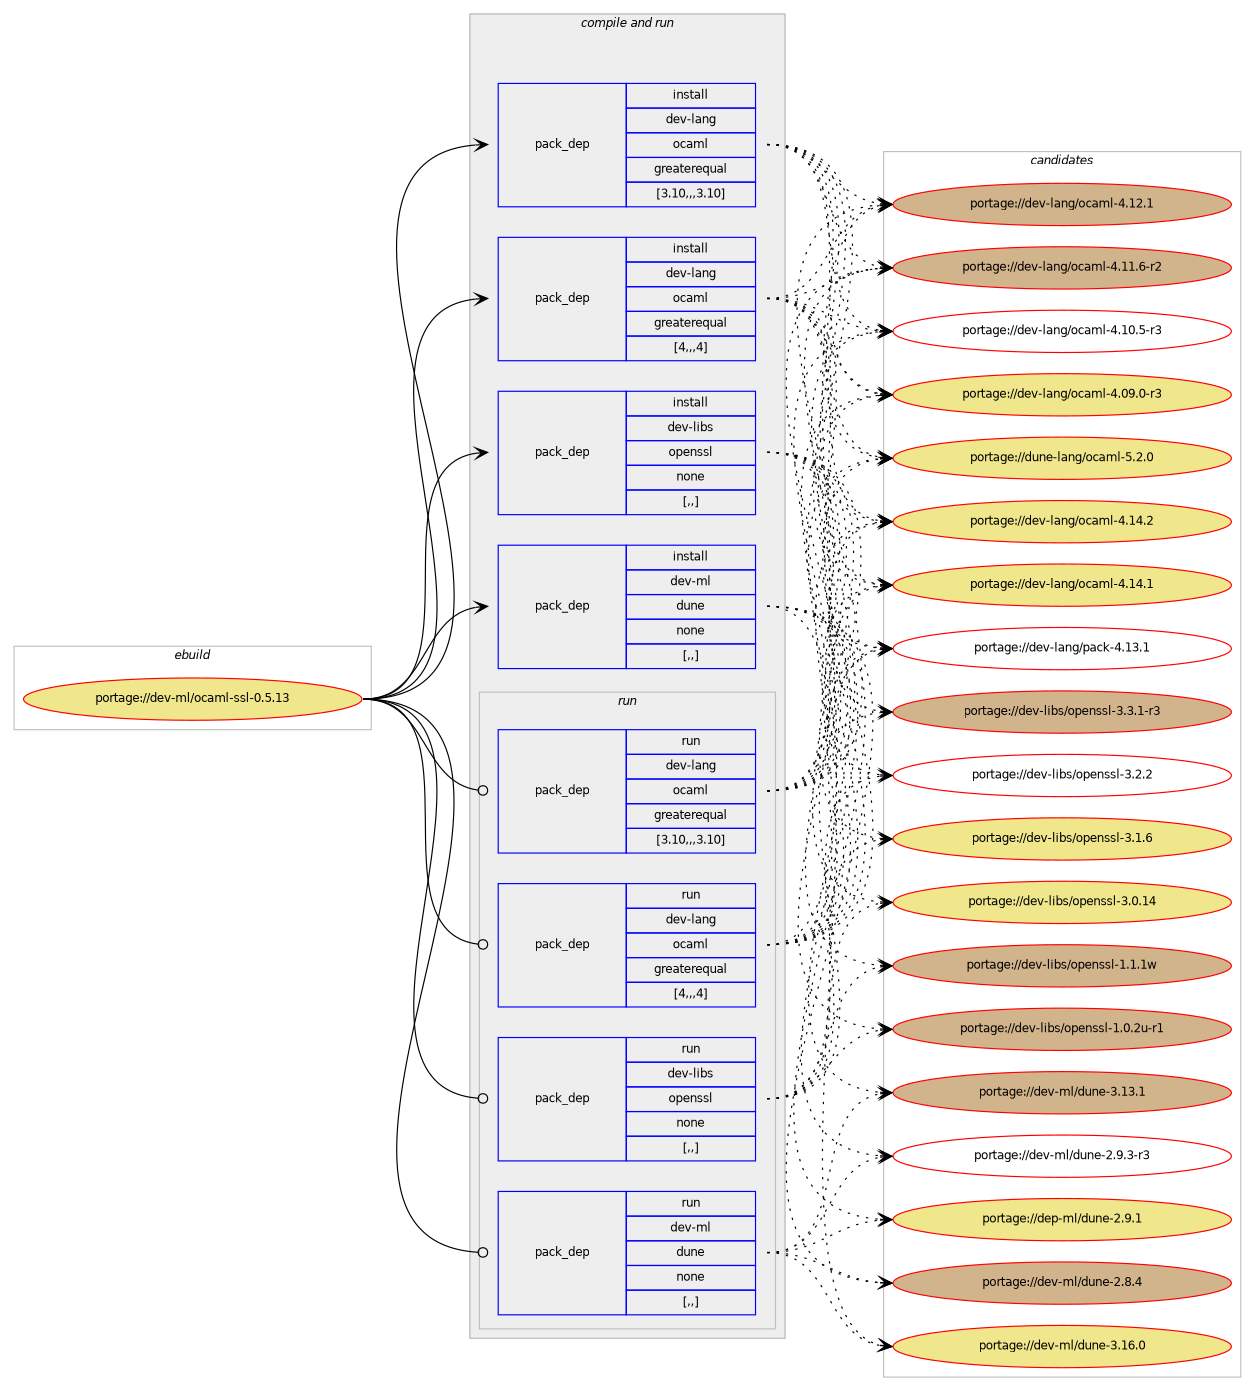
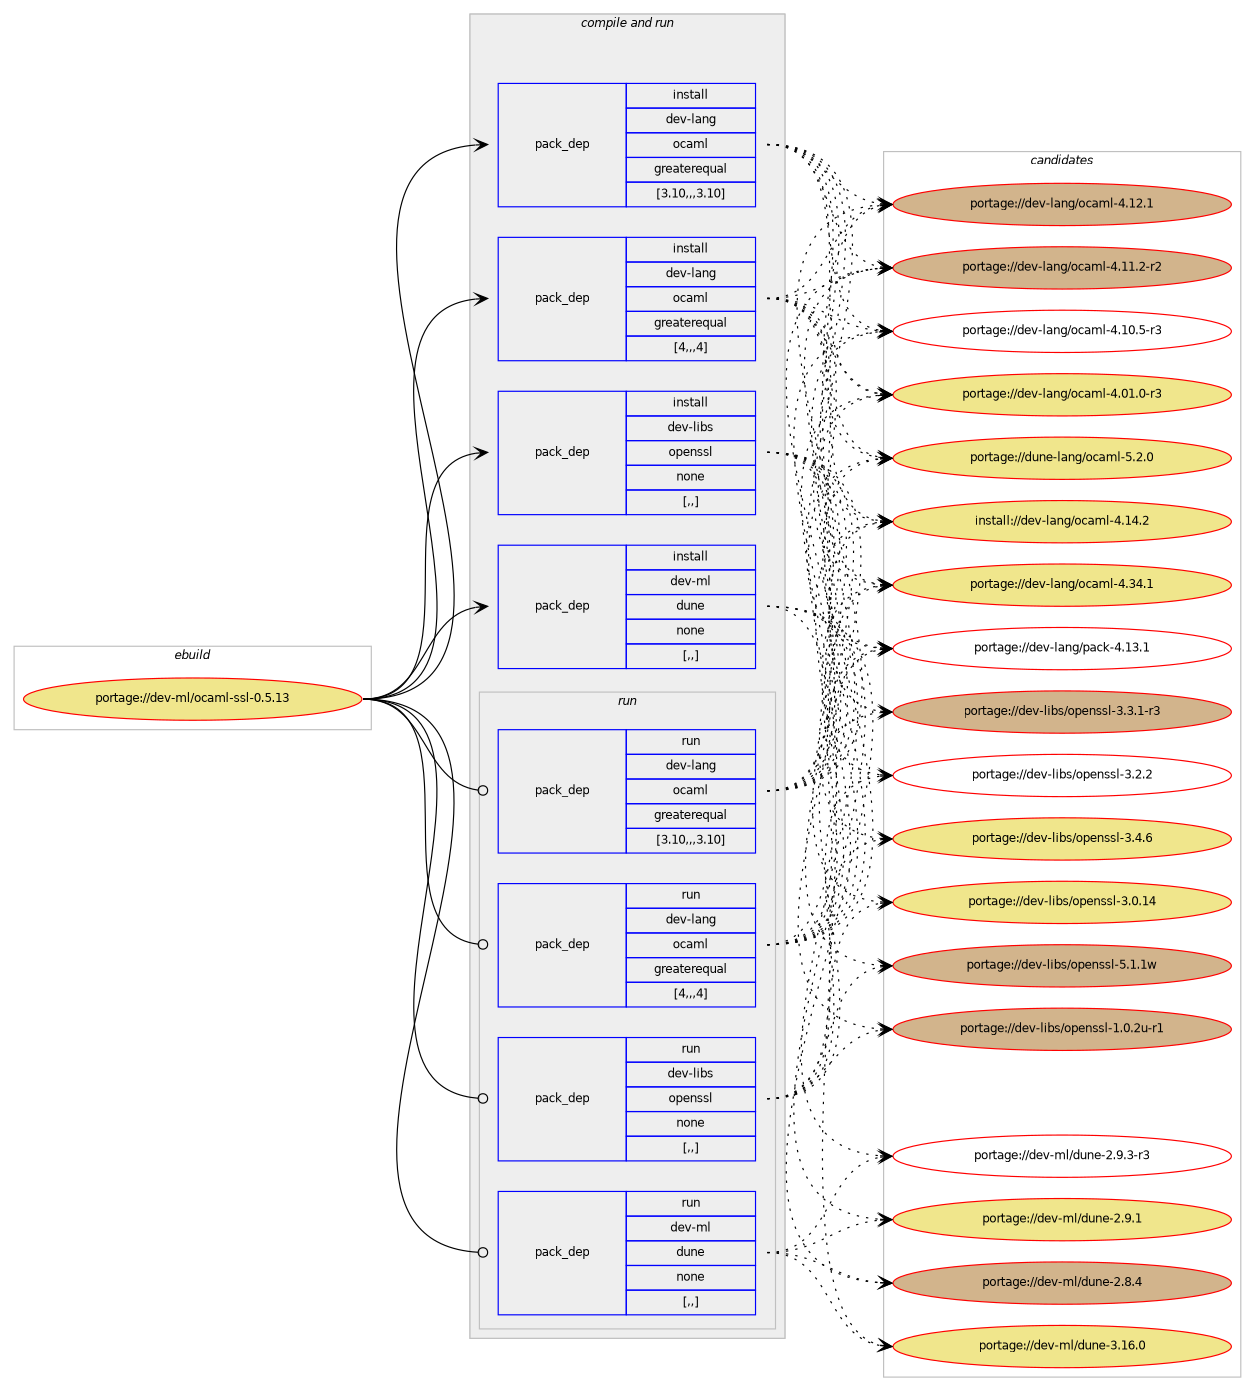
(1062, 268) -> (1062, 268)
(1062, 395) -> (1062, 395)
(1062, 522) -> (1062, 522)
(1062, 585) -> (1062, 585)
(1062, 839) -> (1062, 839)
(1062, 966) -> (1062, 966)
(1062, 1093) -> none
(1062, 1220) -> (1062, 1220)
